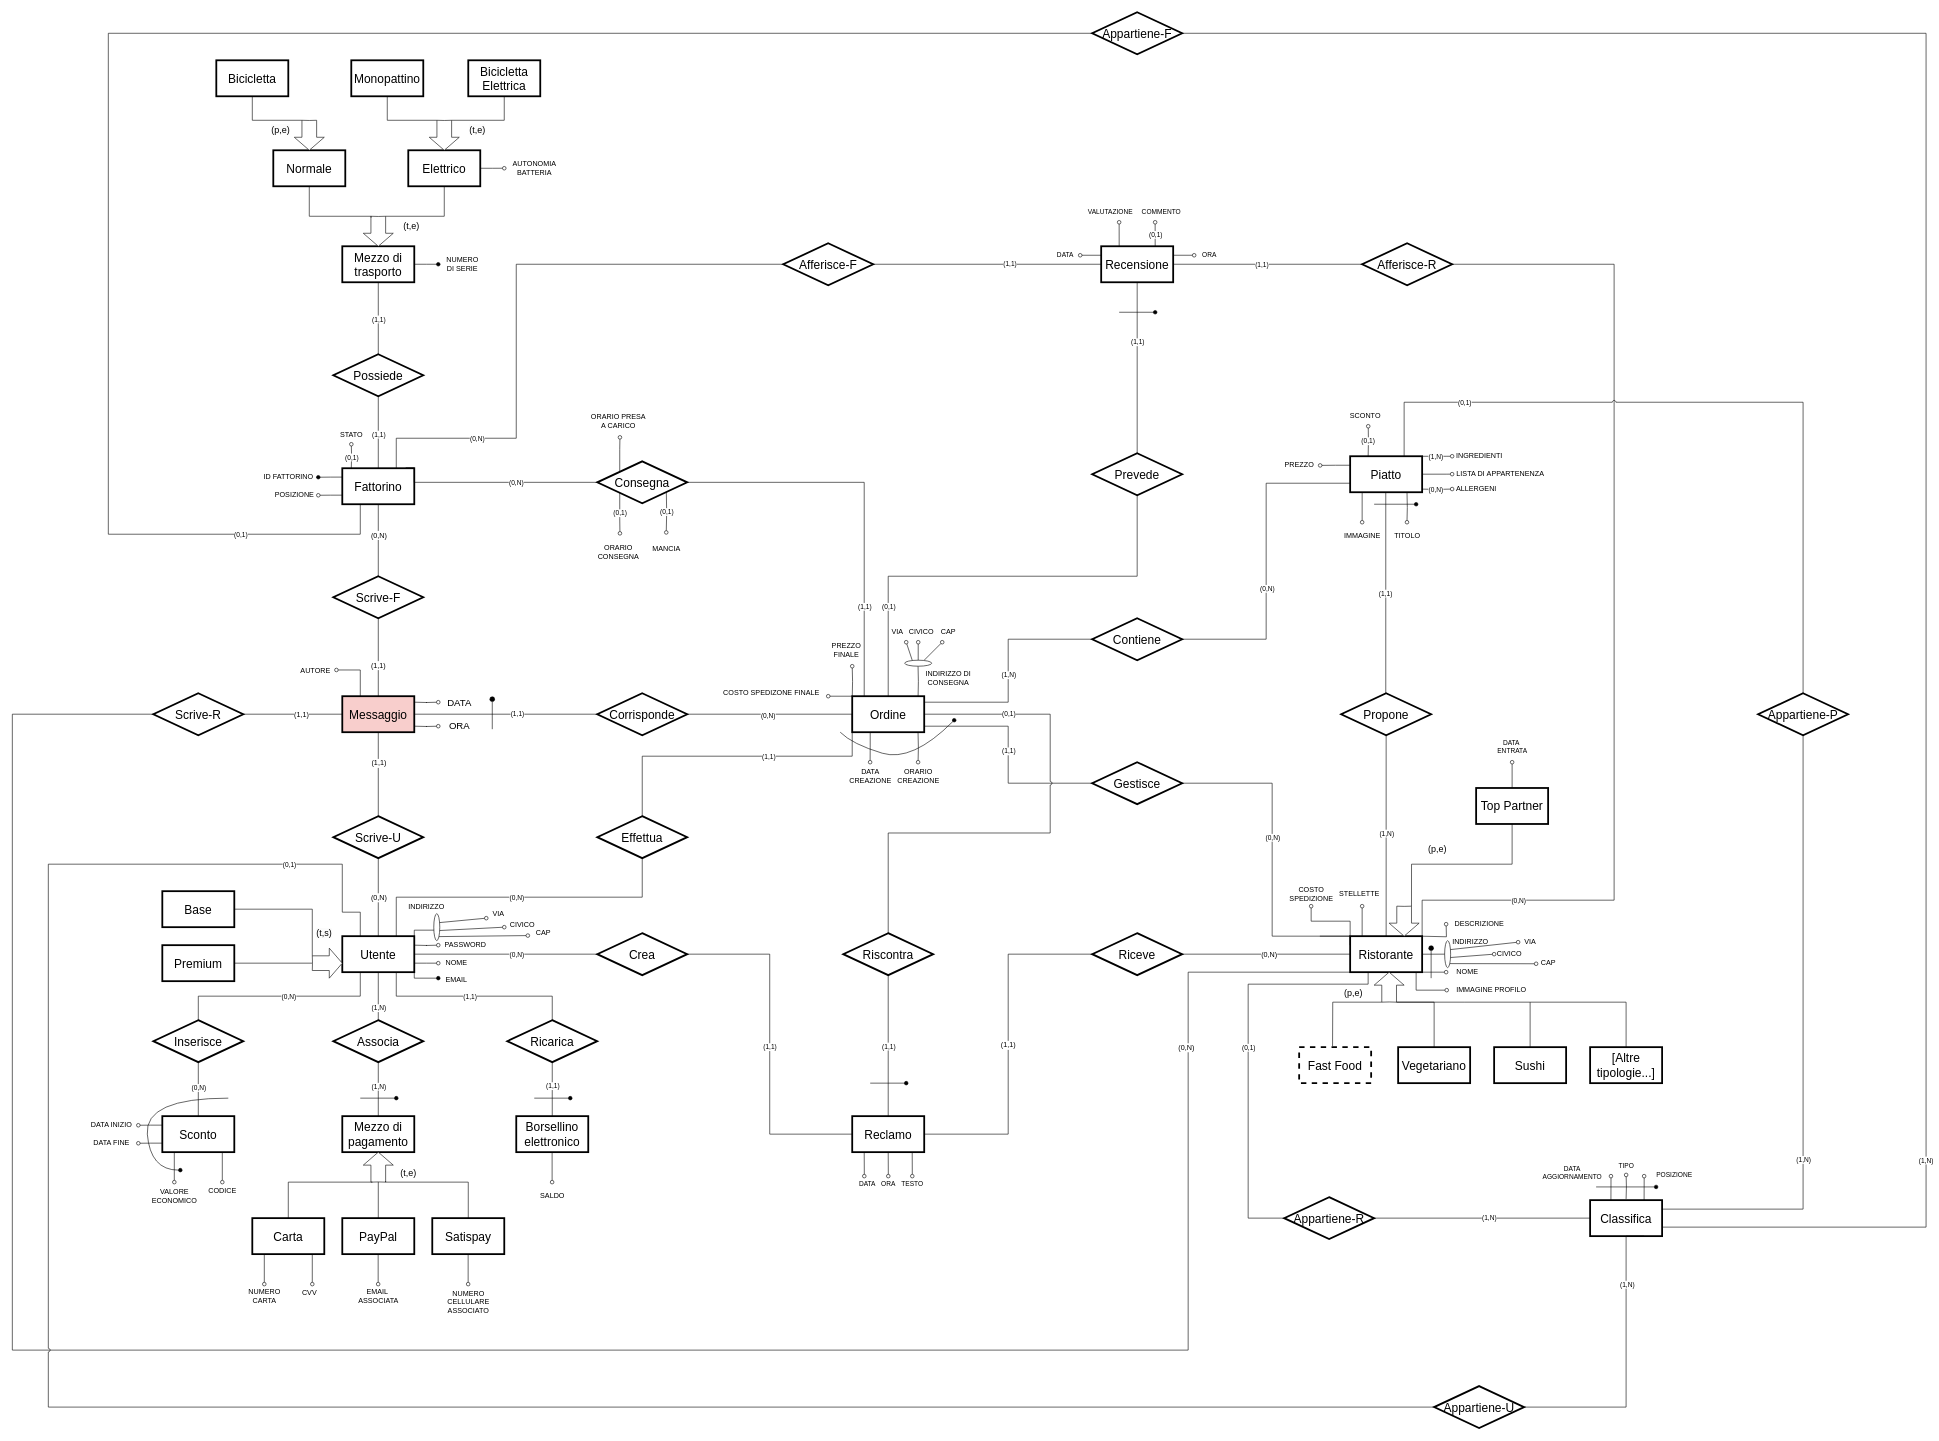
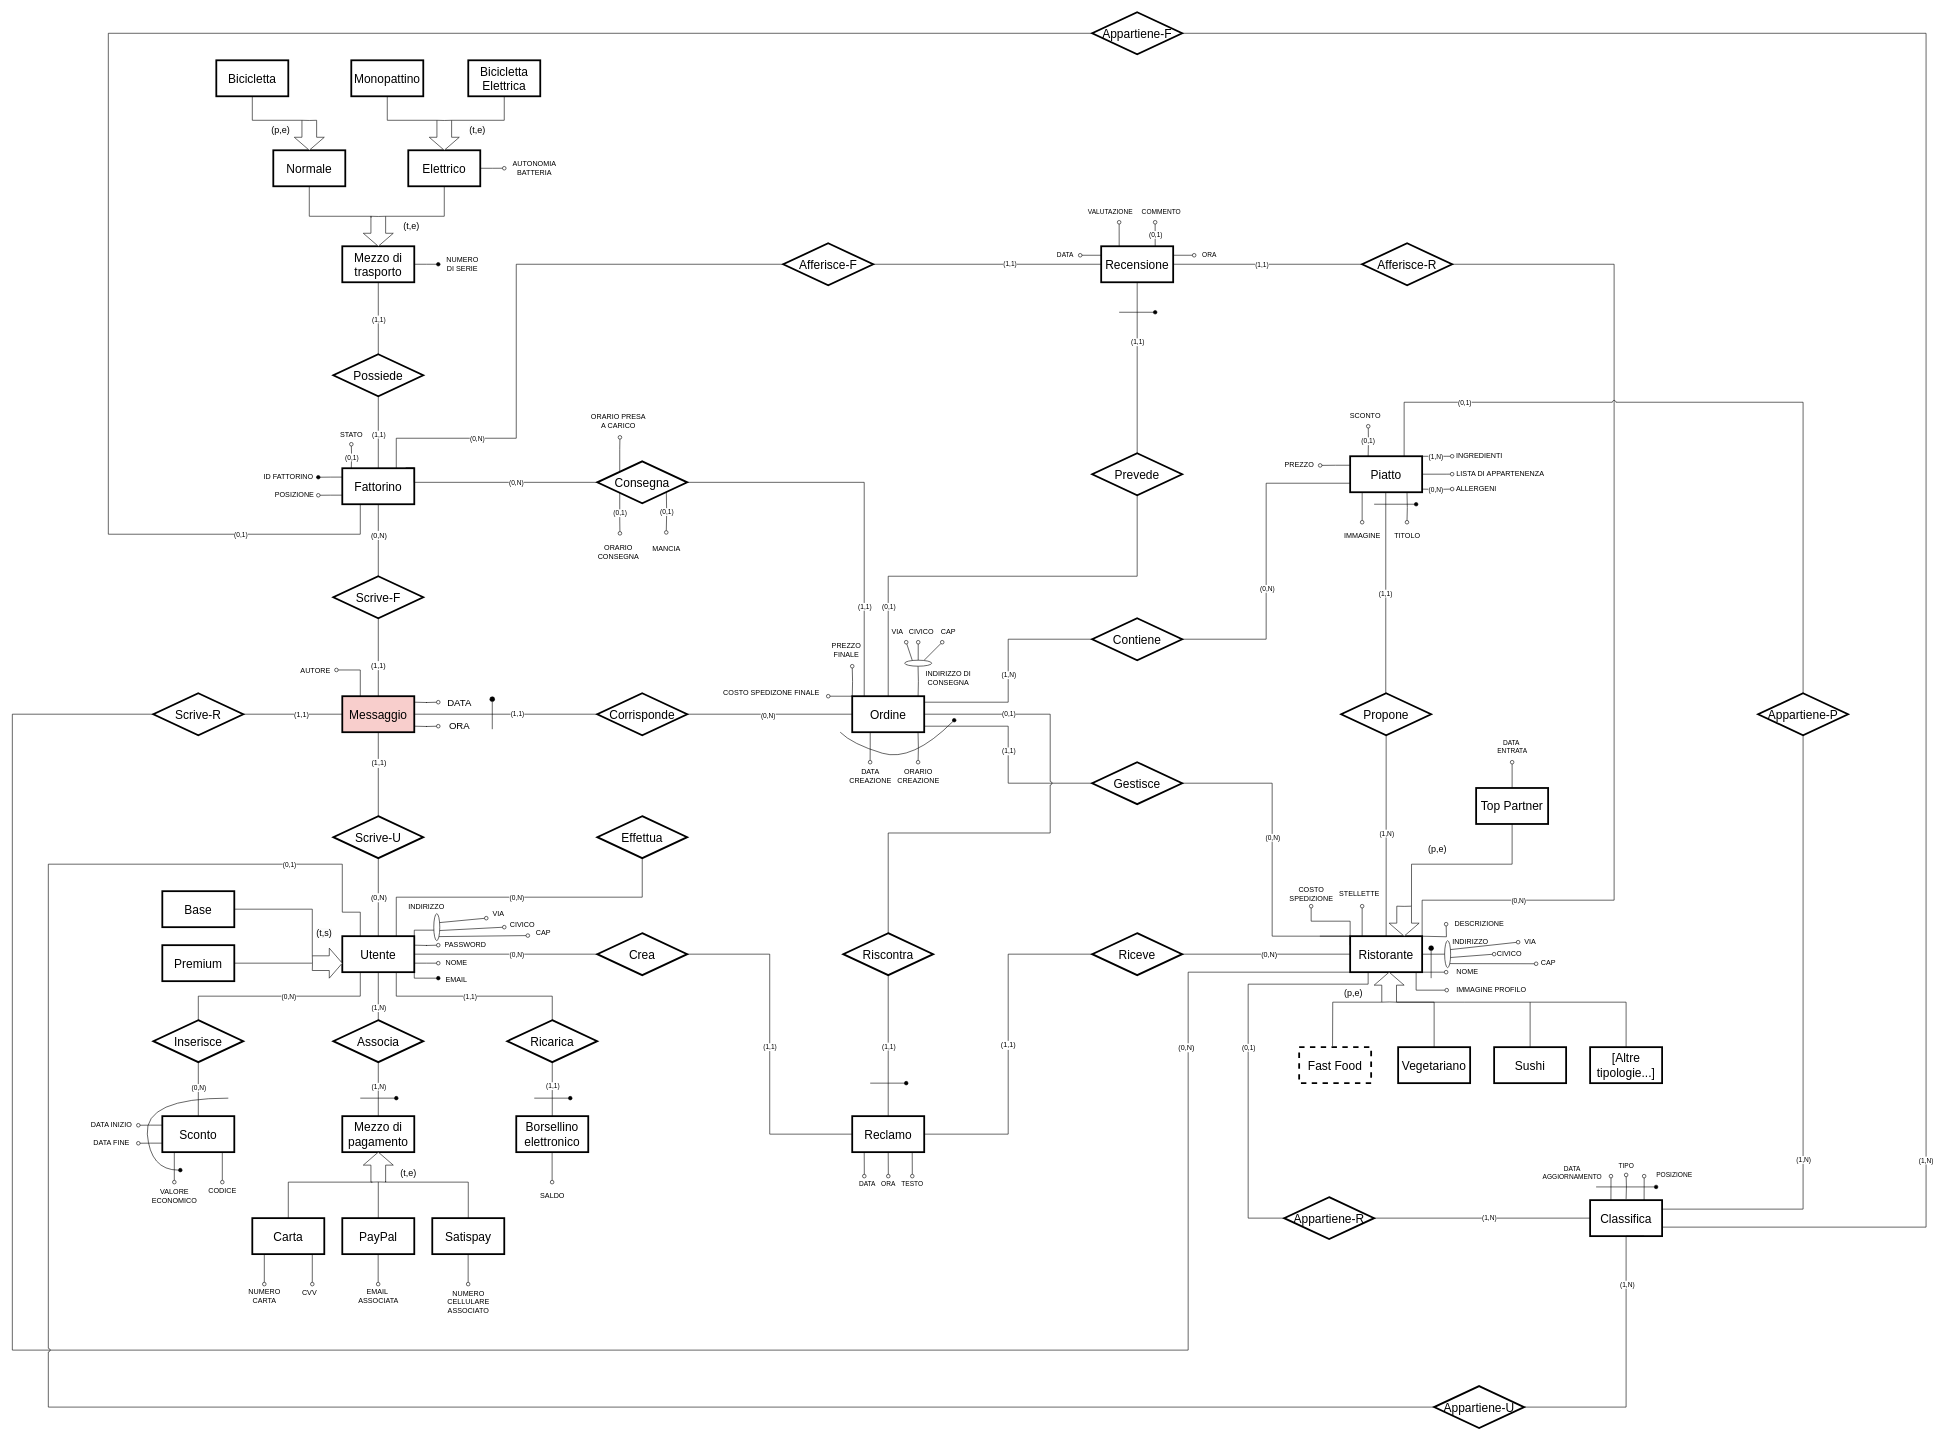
(729, 756) -> none
